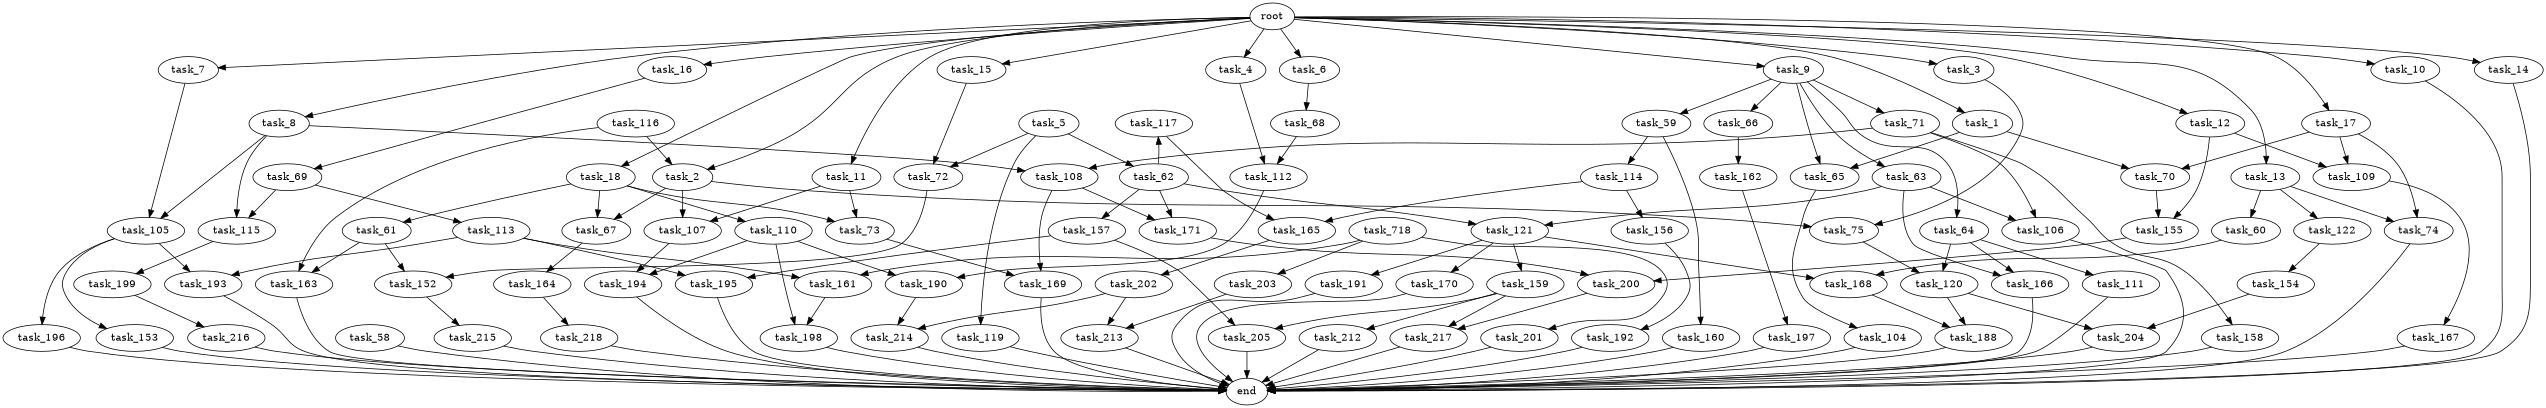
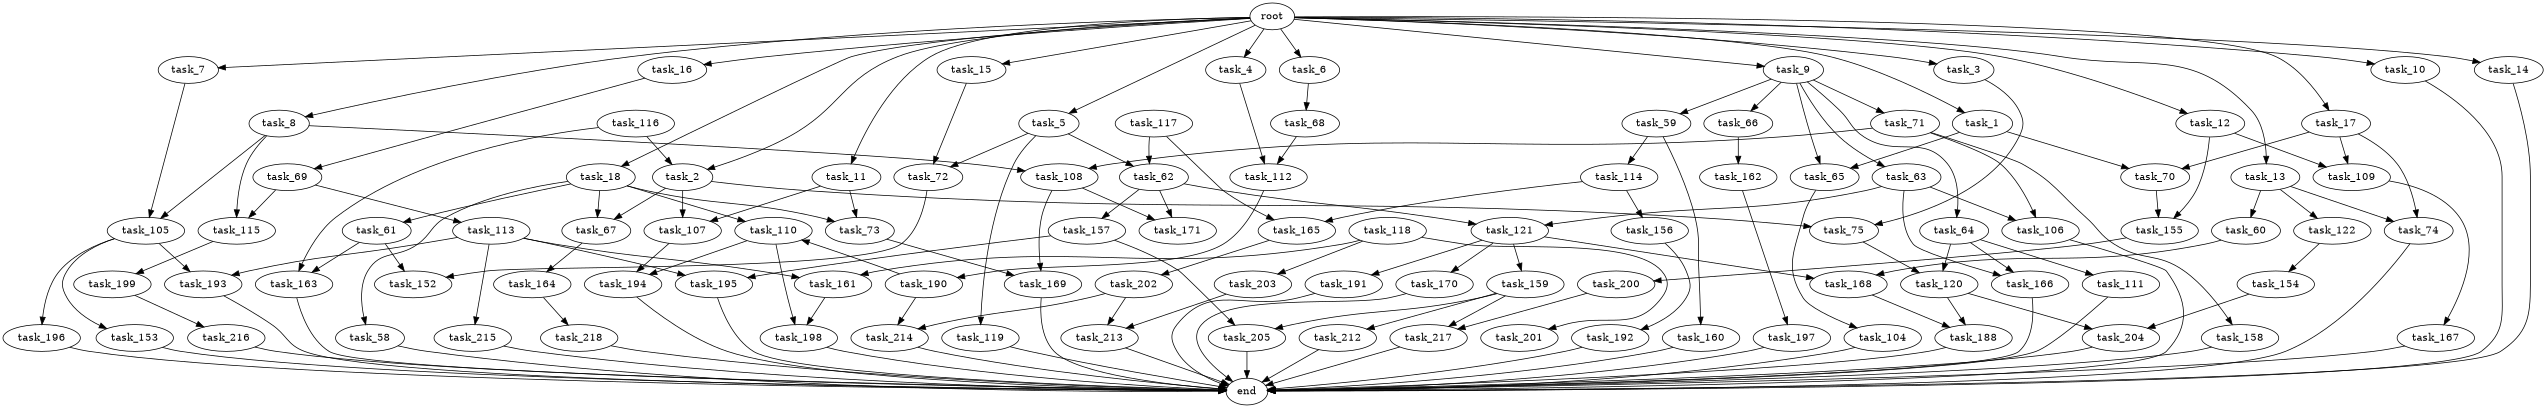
none -> (1165, 68)
(1159, 154) -> (1149, 146)
none -> (439, 222)
(1388, 231) -> (1388, 231)
(832, 253) -> (839, 252)
(1396, 254) -> none
(440, 309) -> (483, 281)
(1383, 369) -> none
